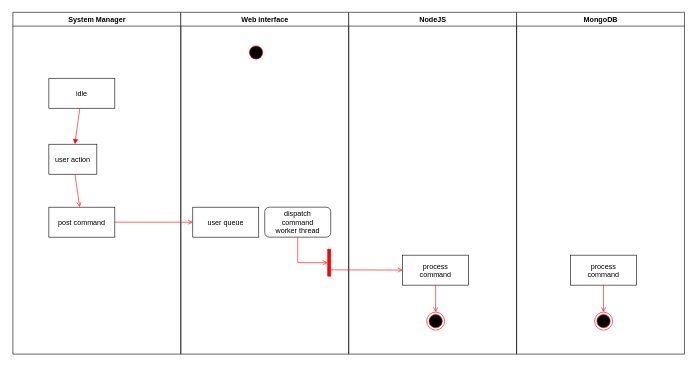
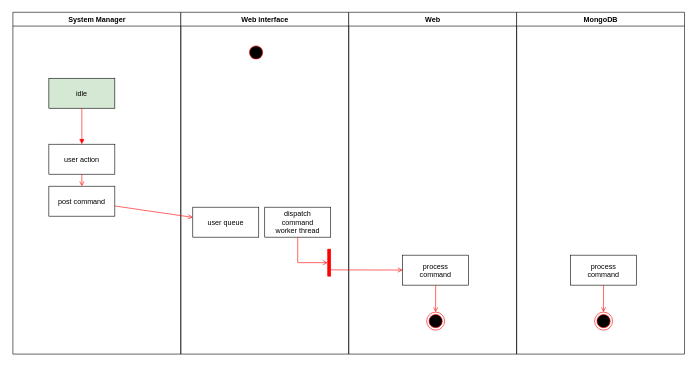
(433, 20) -> (433, 20)
(82, 93) -> (82, 93)
(73, 159) -> (82, 159)
(82, 222) -> (82, 201)
(298, 222) -> (298, 222)
